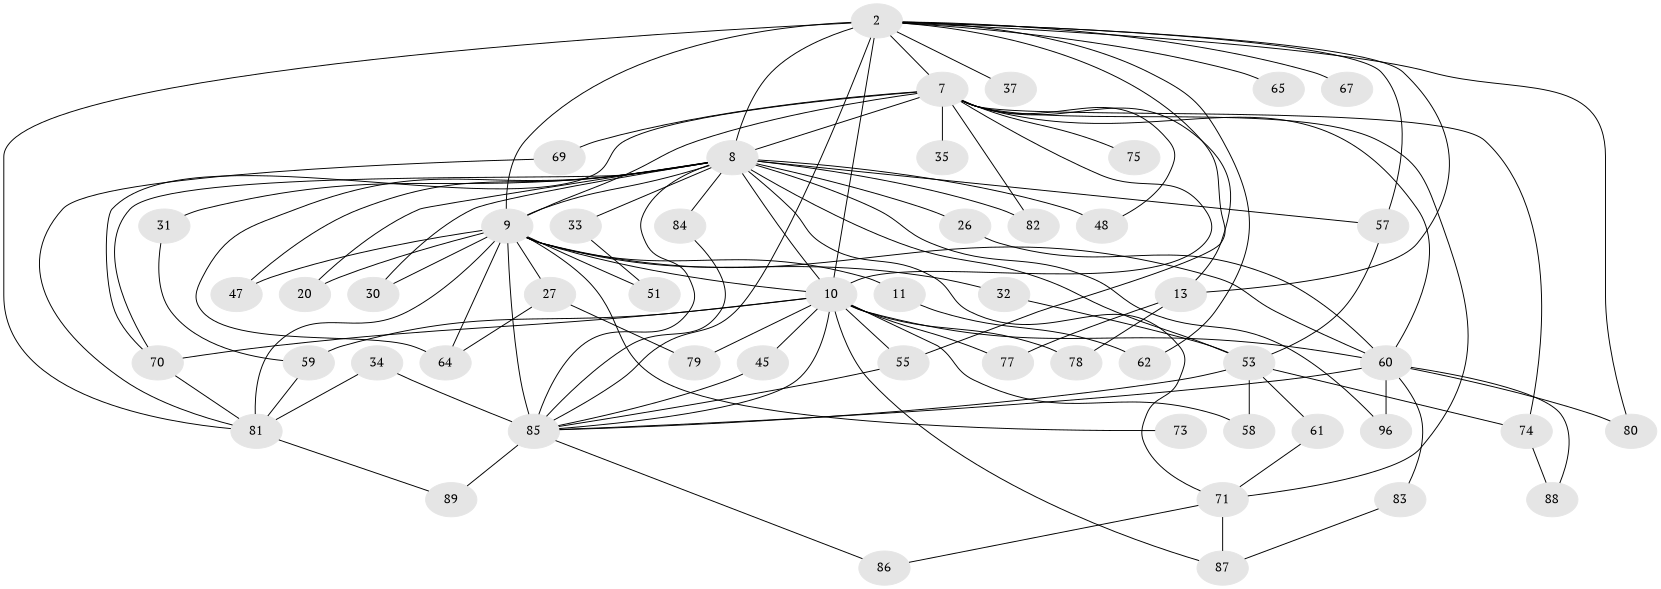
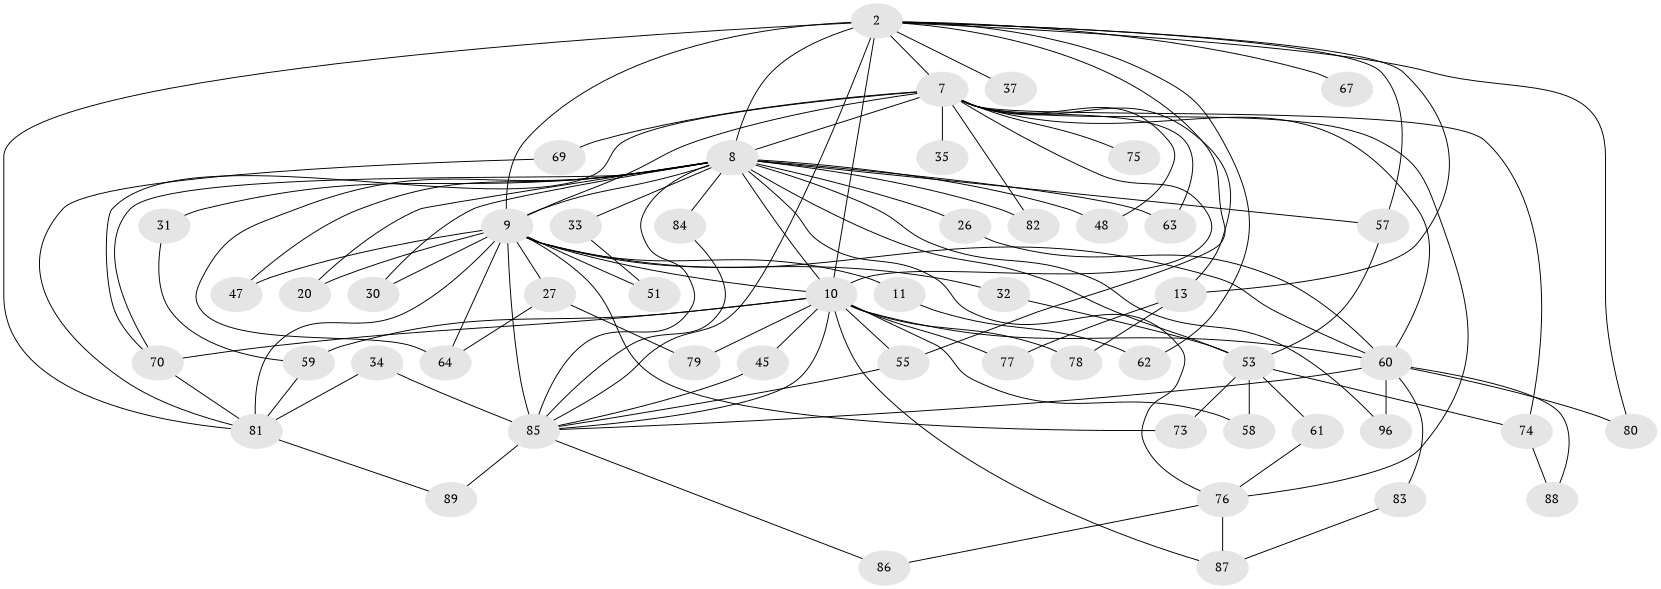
(1279, 89) -> none
none -> (1170, 226)
(894, 412) -> (1215, 397)
(1223, 500) -> (1223, 500)
